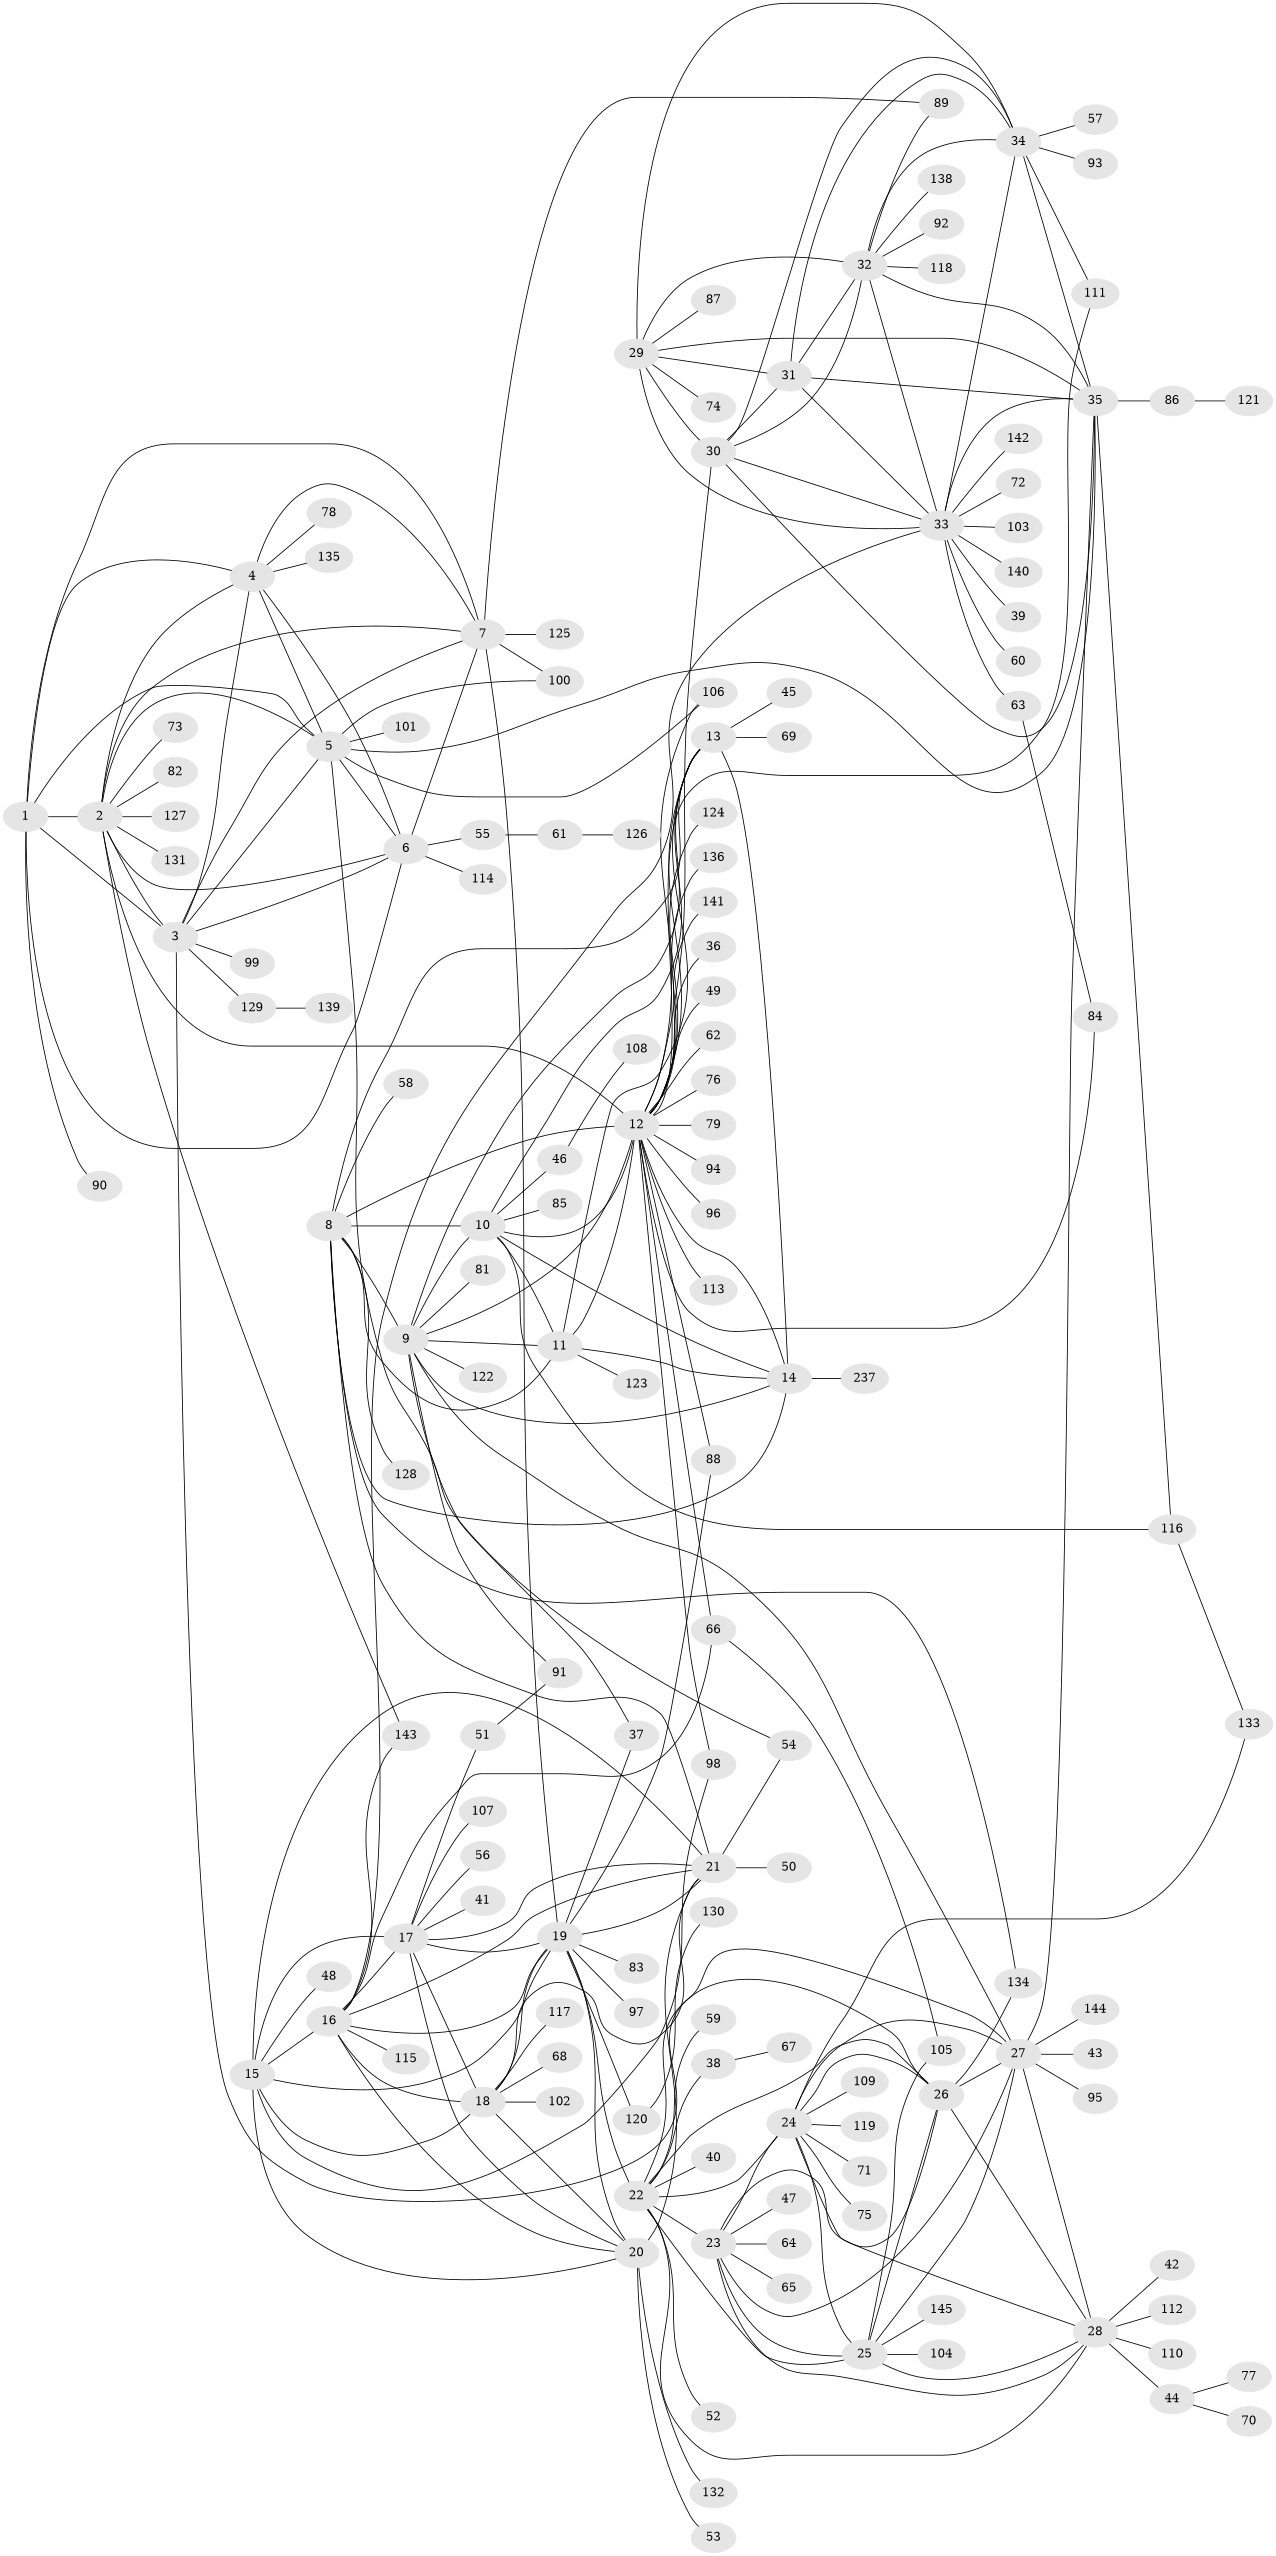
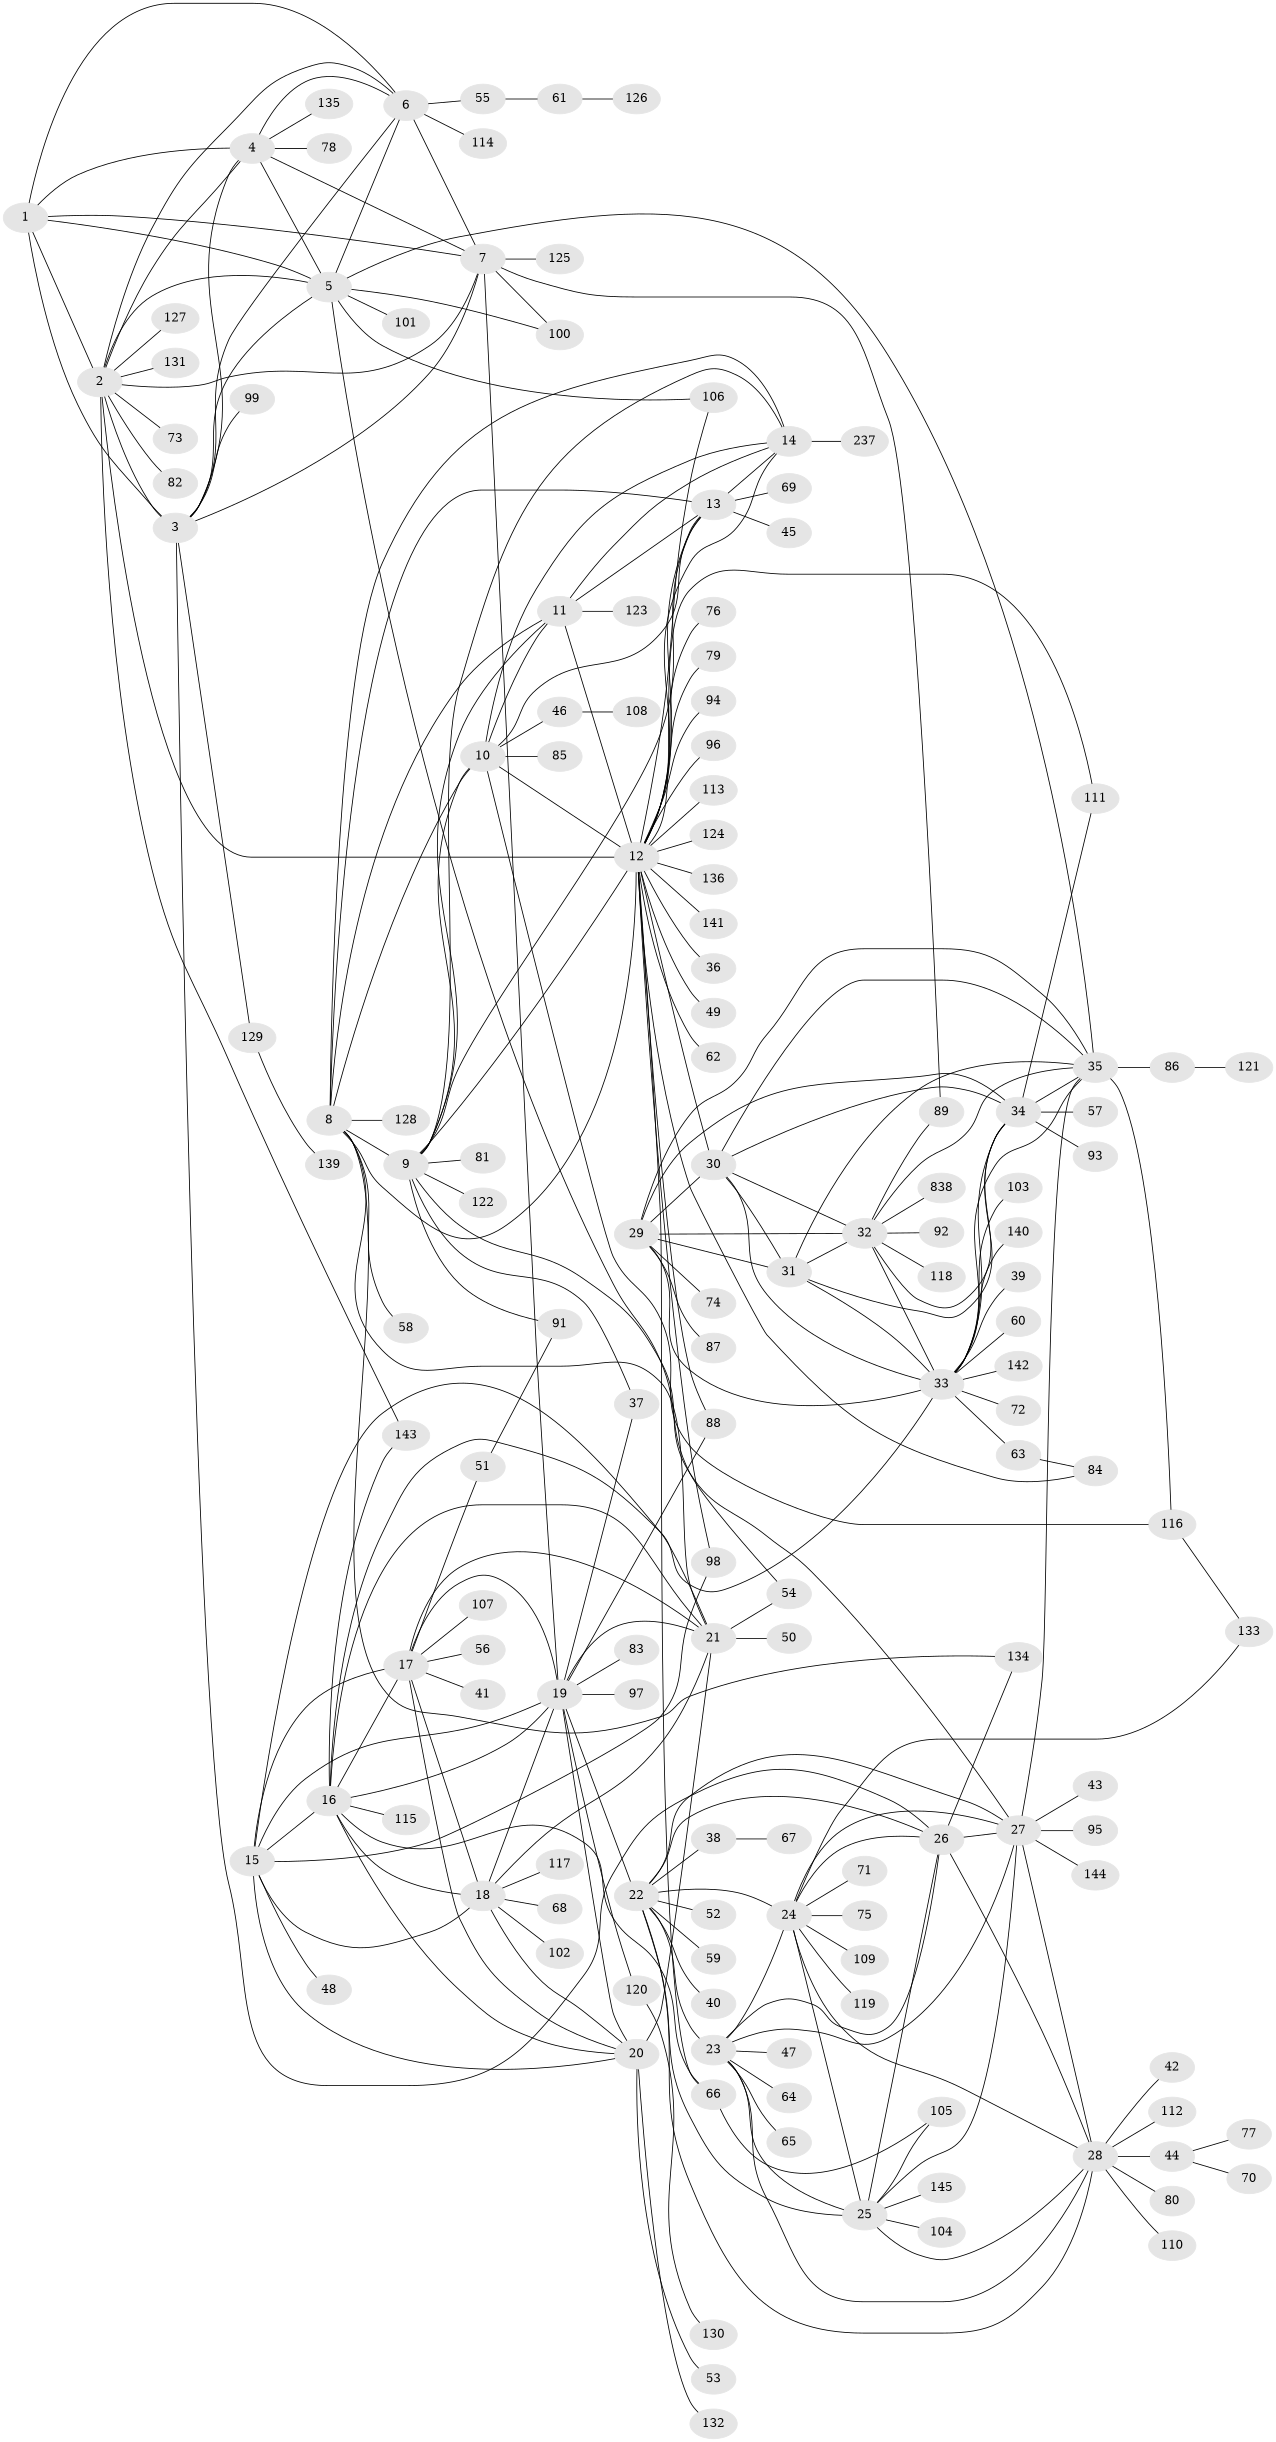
(942, 180) -> (942, 1188)
(100, 1186) -> none
none -> (1172, 2201)
